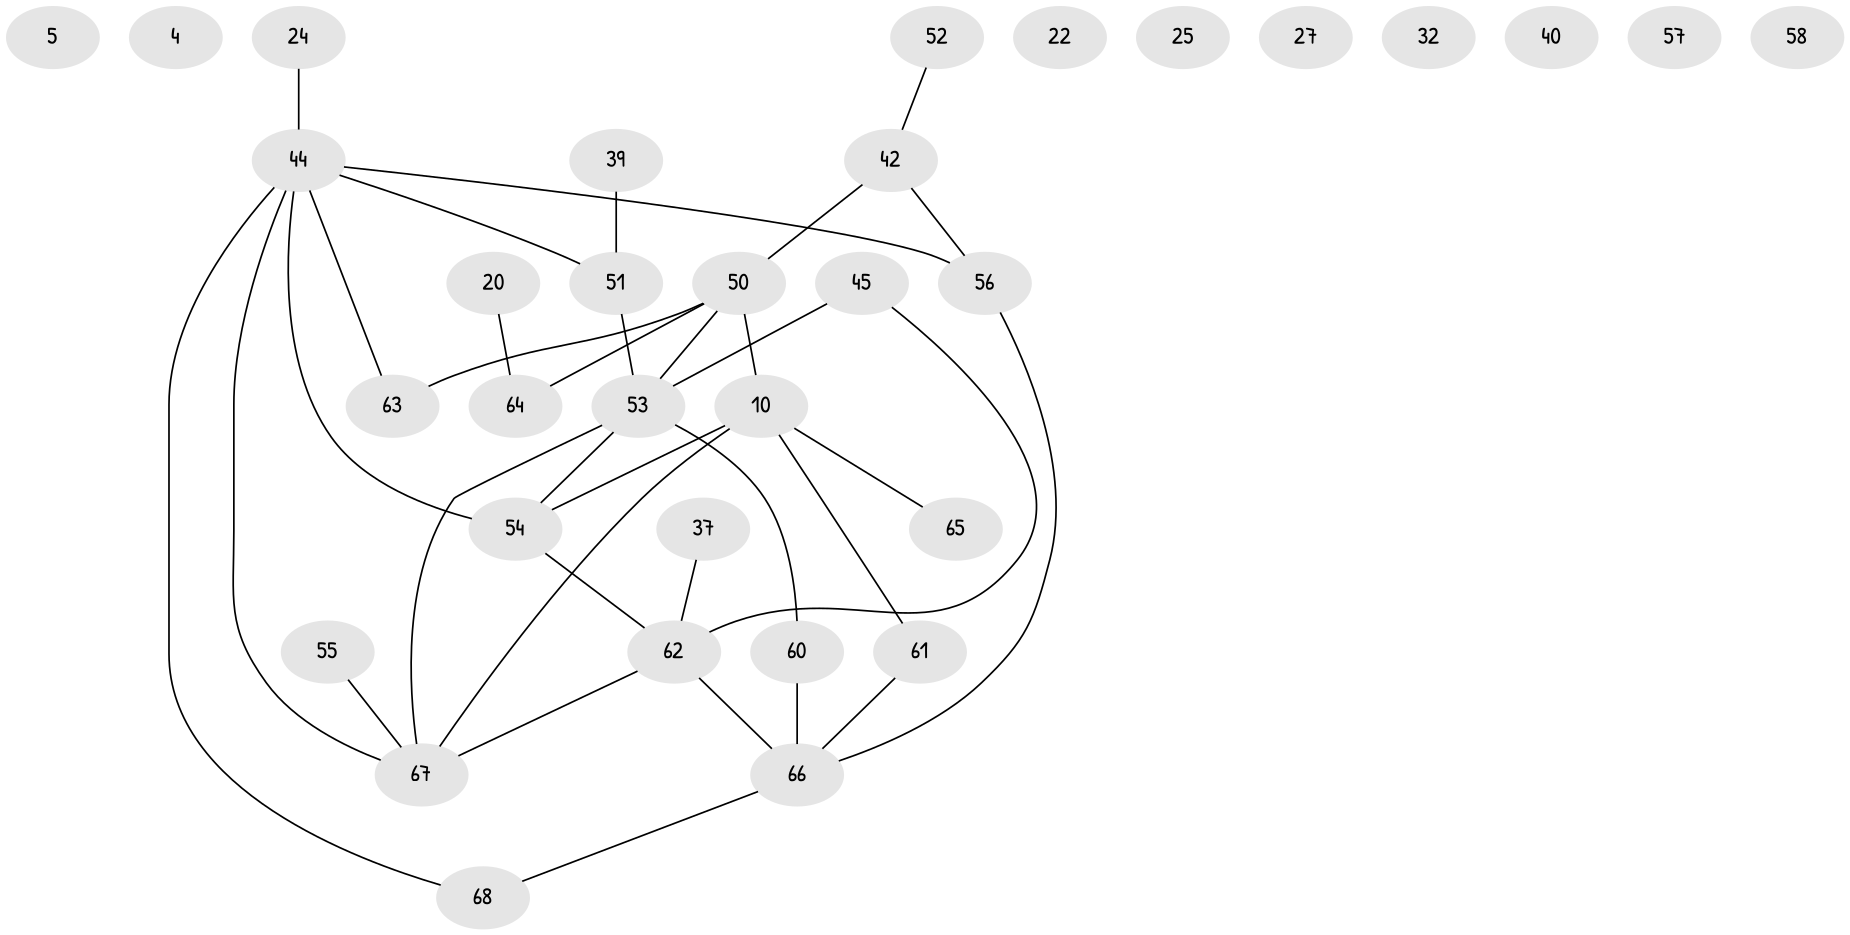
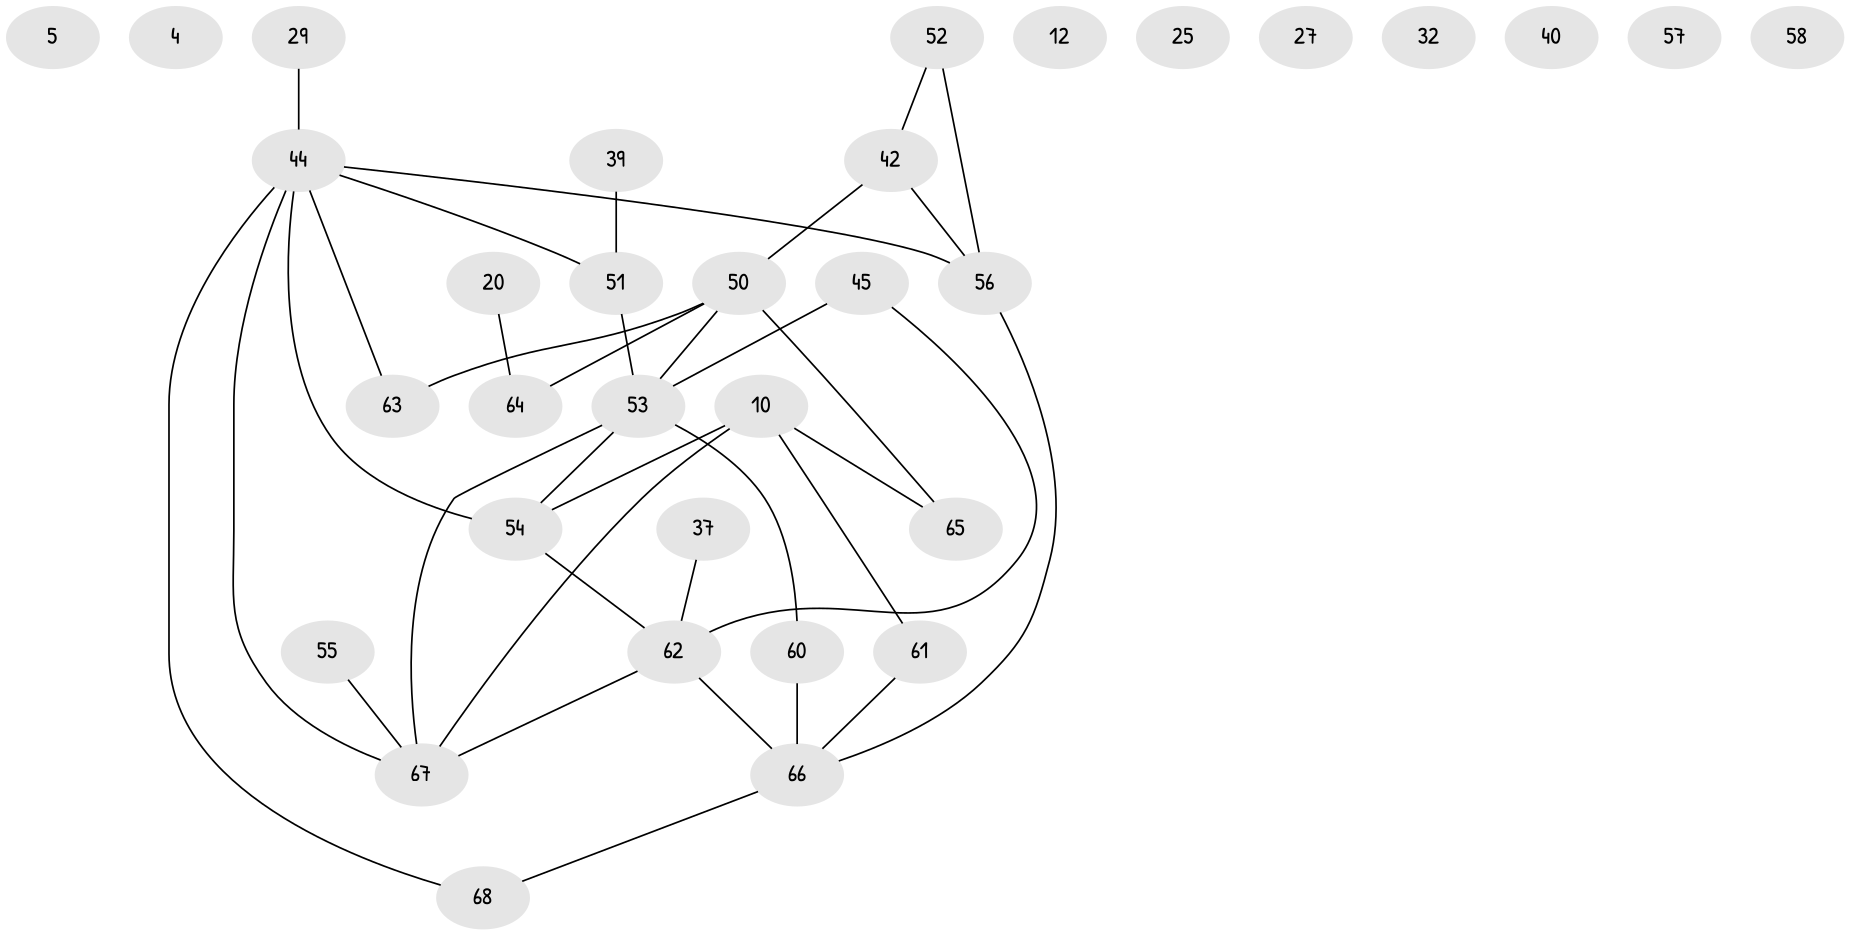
(299, 38) -> (299, 38)
(1060, 38) -> (1060, 38)
none -> (961, 160)
(748, 334) -> (849, 405)
